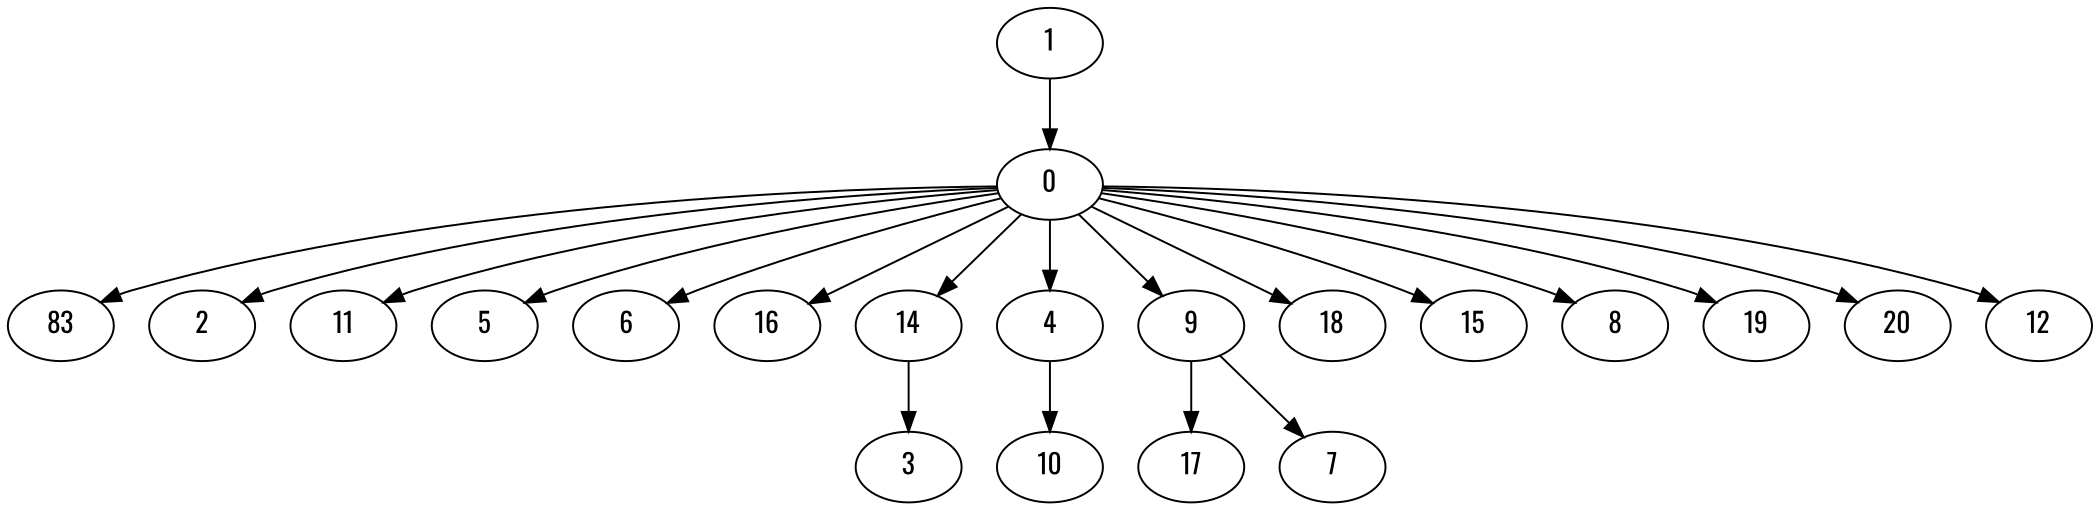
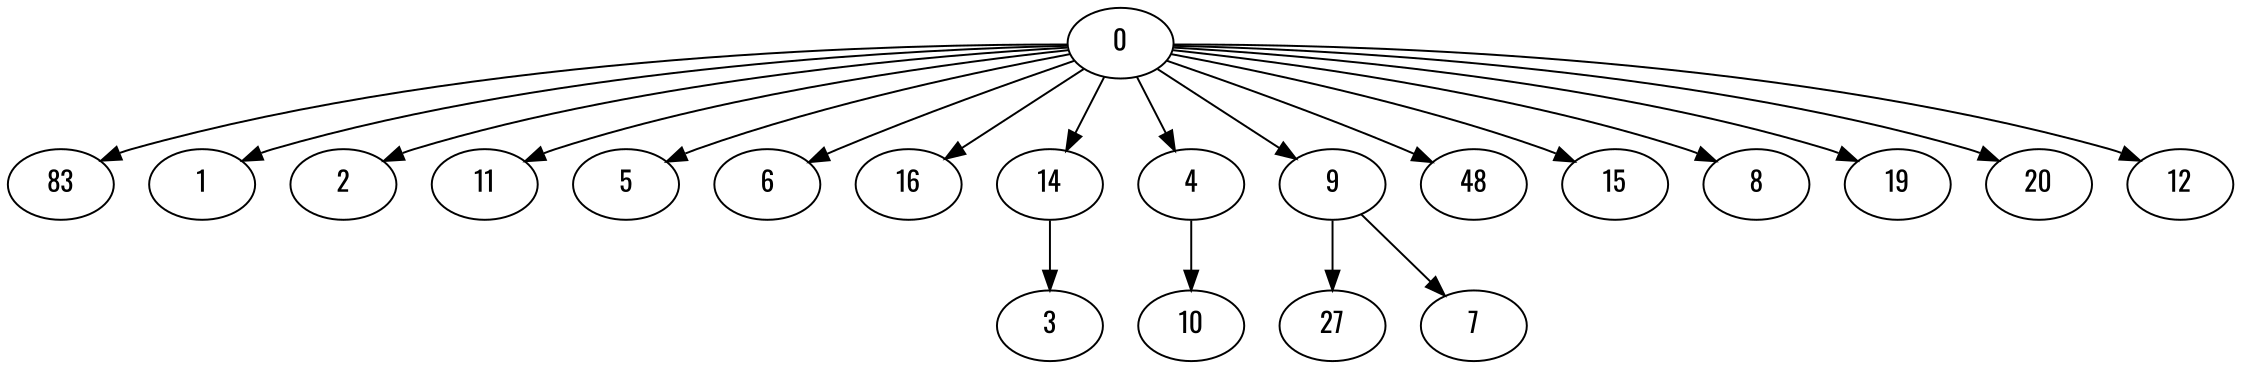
(1050, 104) -> (661, 75)
(1333, 326) -> (1474, 184)
(1191, 467) -> (1333, 326)
